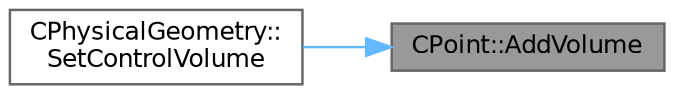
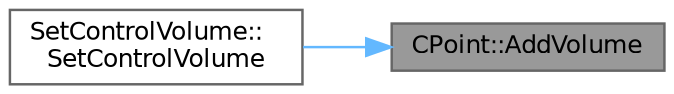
(156, 47) -> (156, 47)
